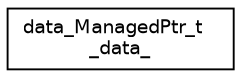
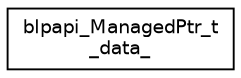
(121, 39) -> (121, 39)
